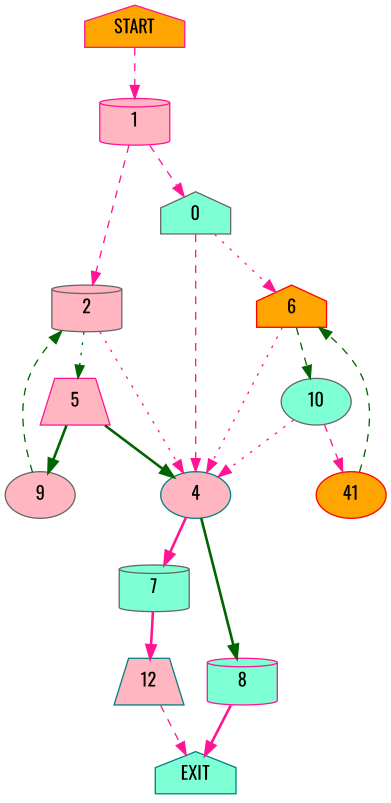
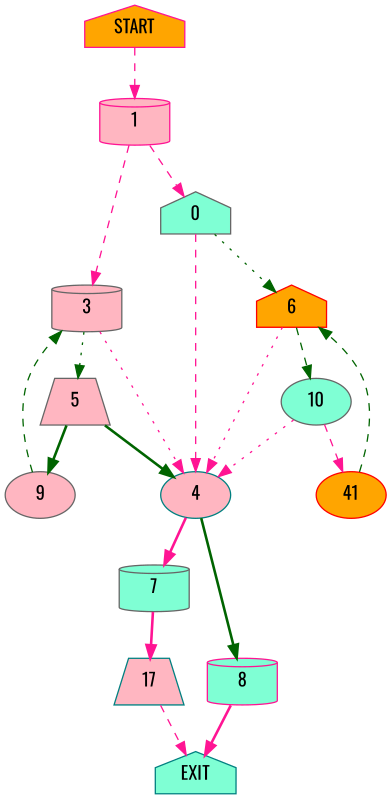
(241, 259) -> (241, 259)
(87, 308) -> (87, 308)
(75, 402) -> (75, 402)
(149, 682) -> (149, 682)
